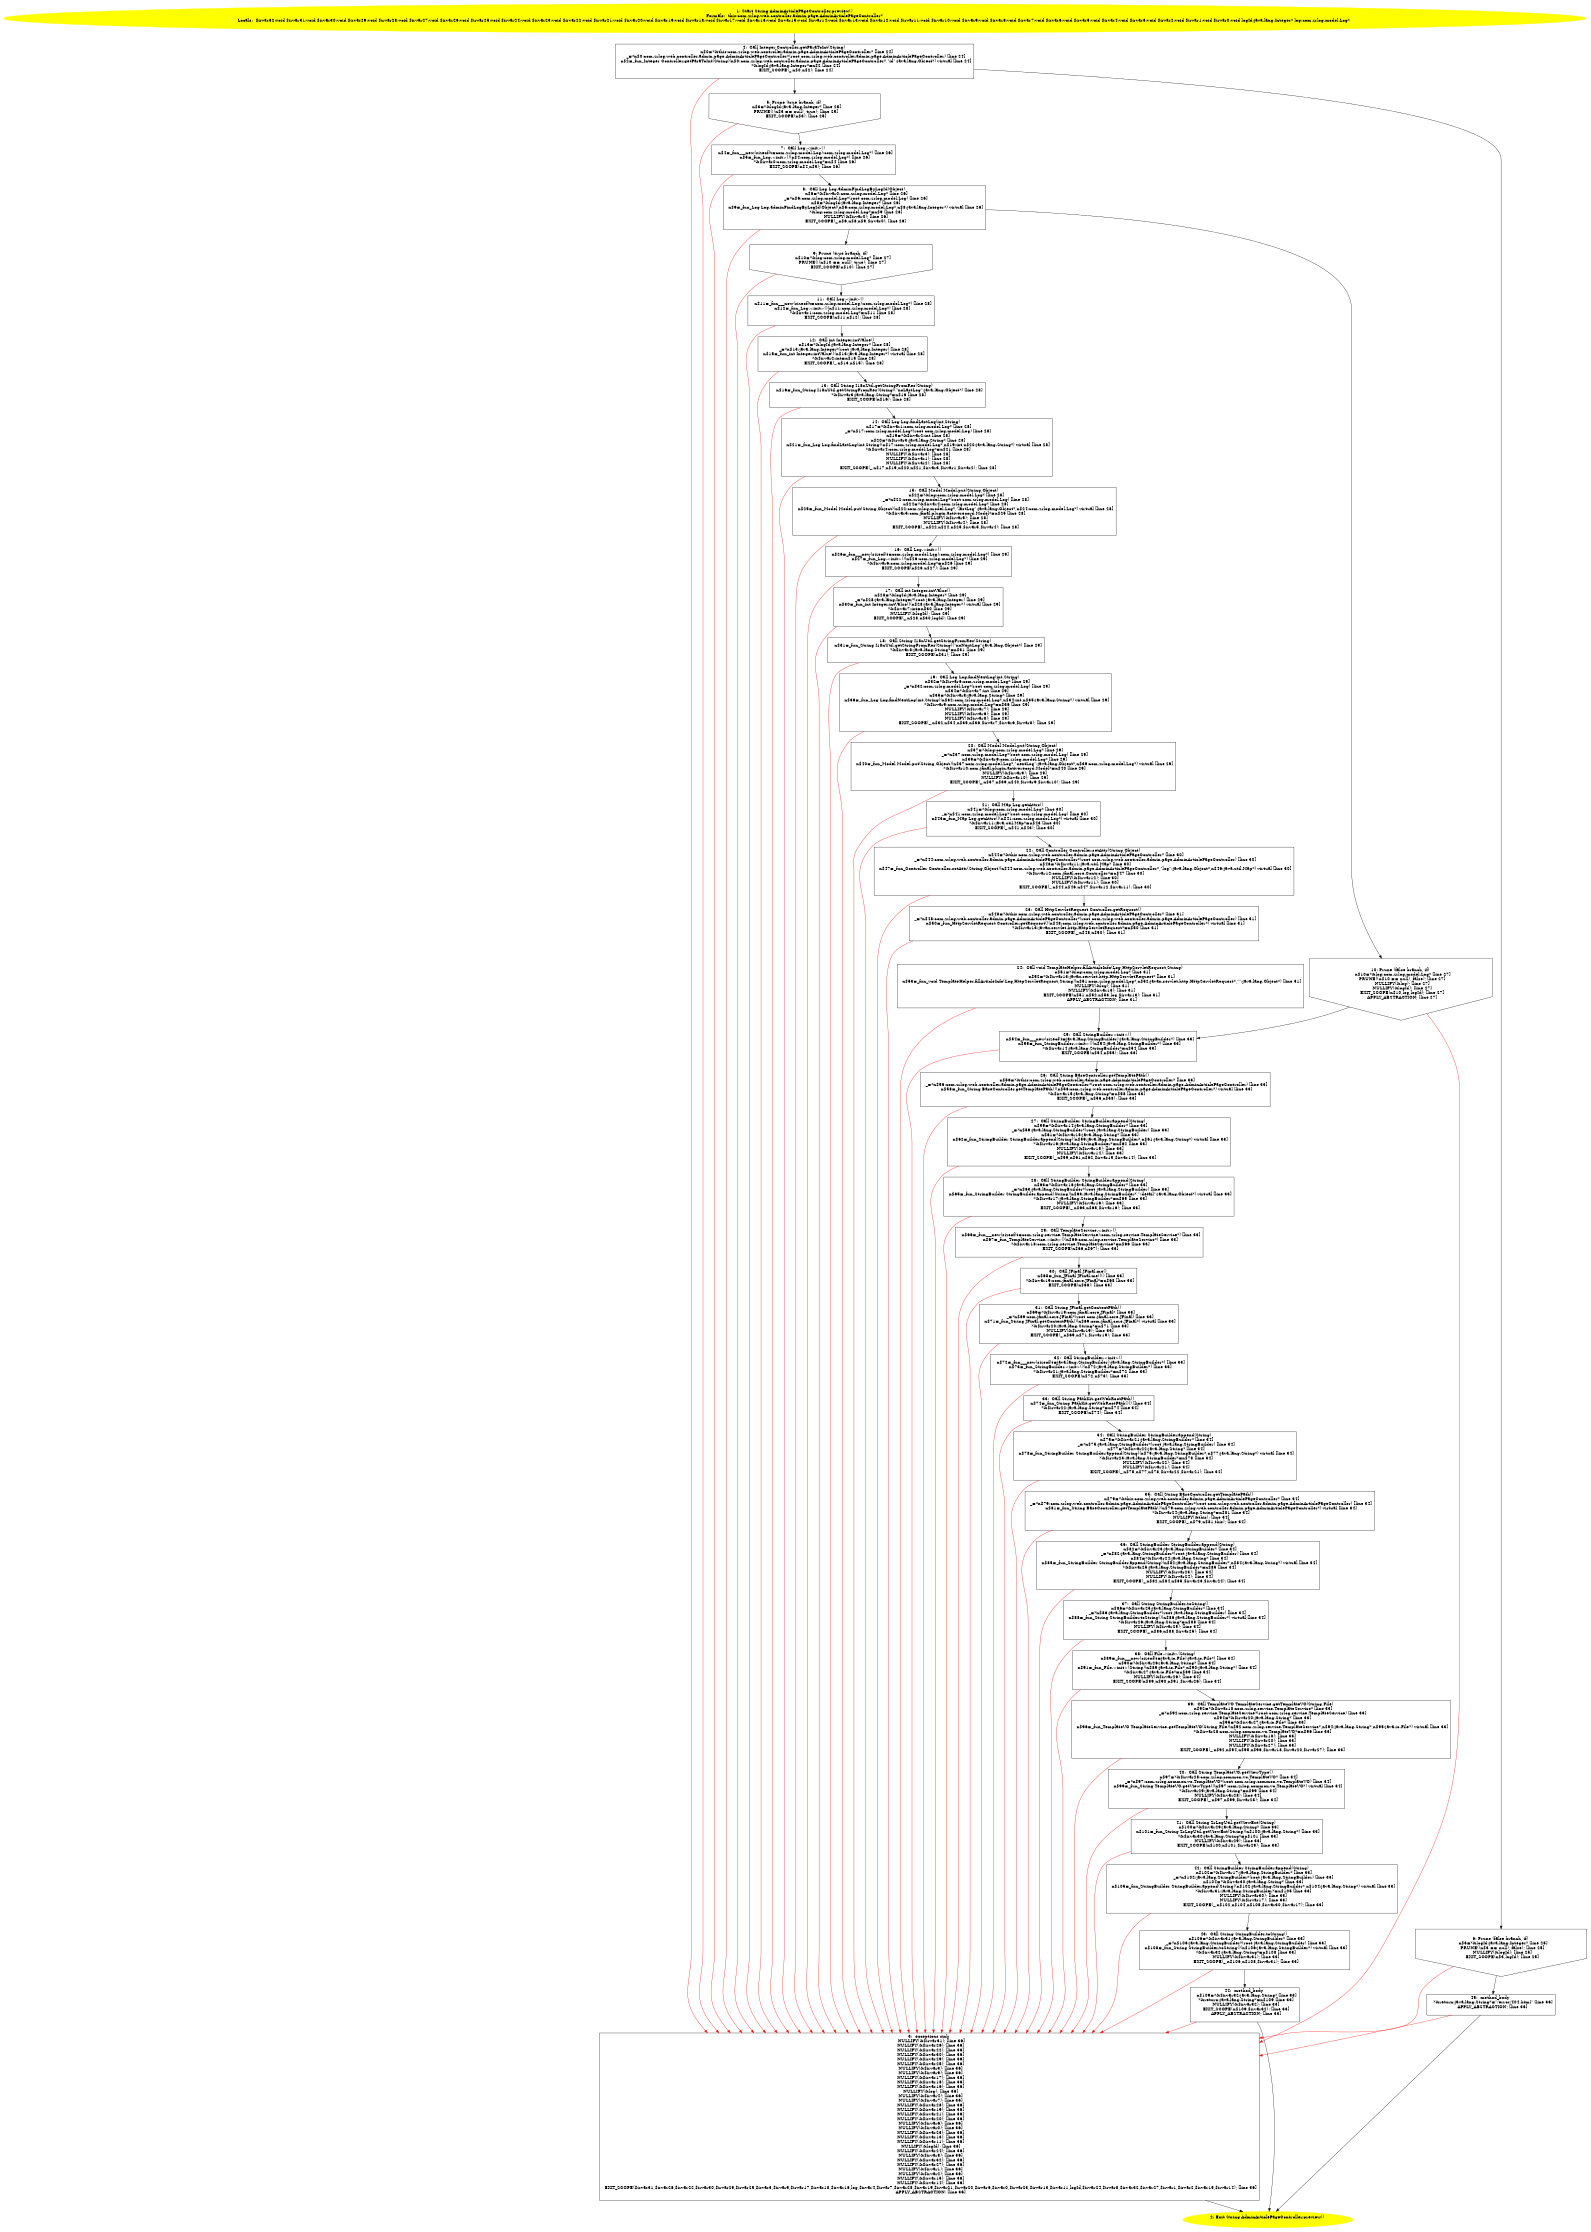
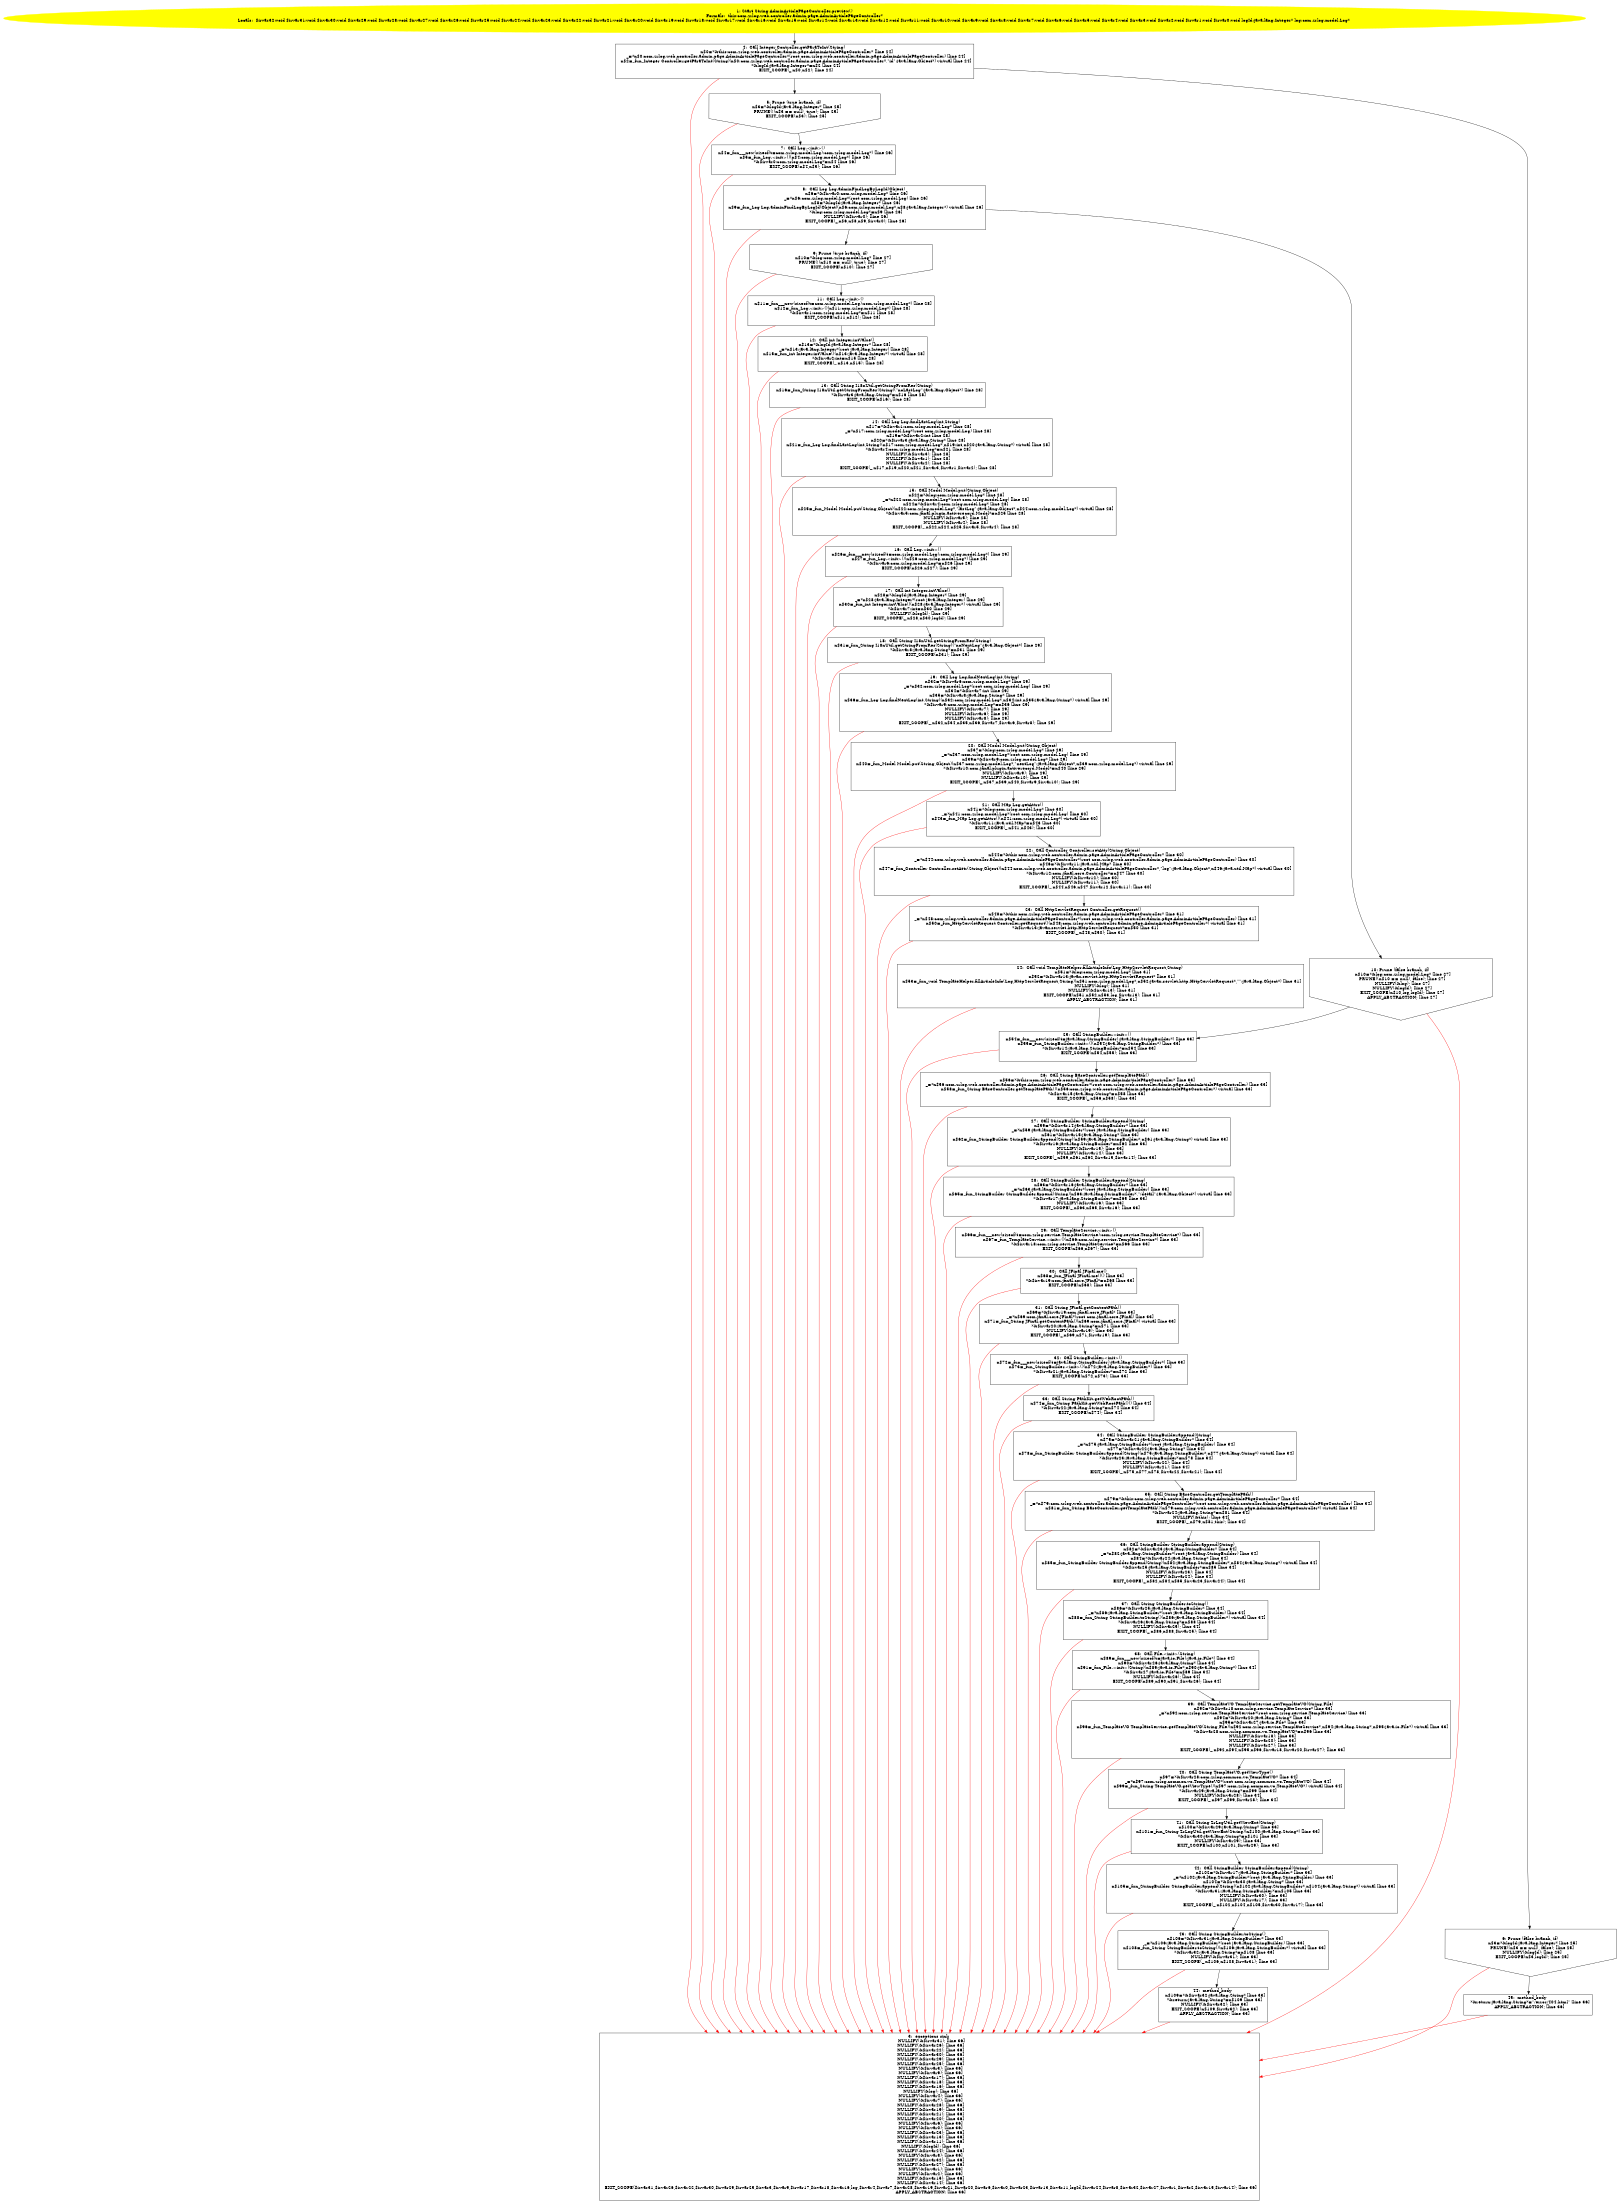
(1268, 2220) -> none
